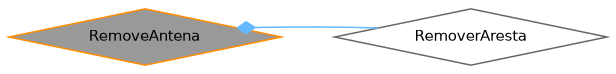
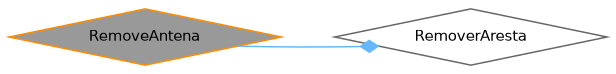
(317, 27) -> (299, 47)
